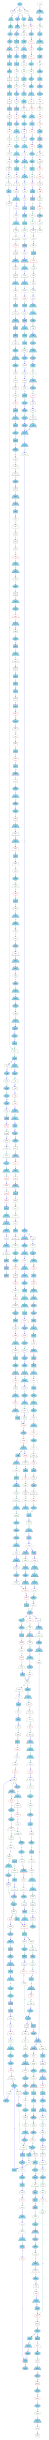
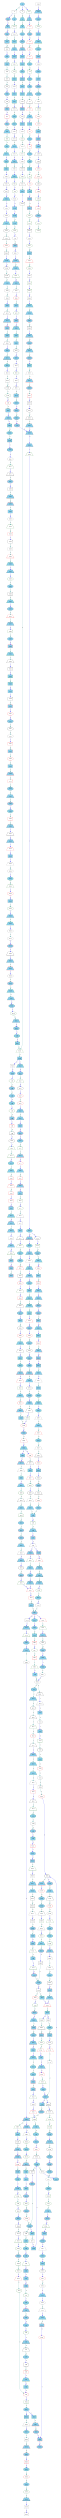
(9, 79) -> (22, 79)
none -> (33, 1936)
